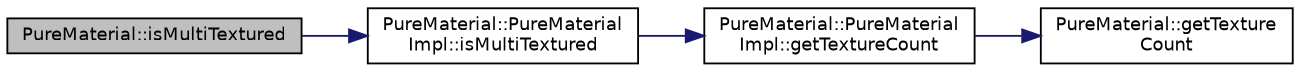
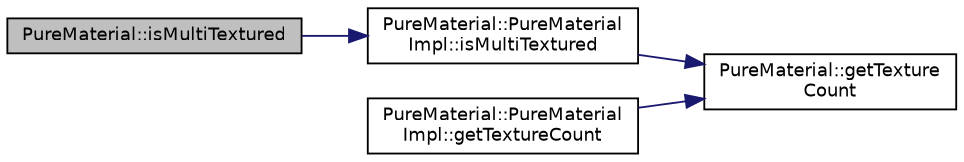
(662, 36) -> (662, 58)
